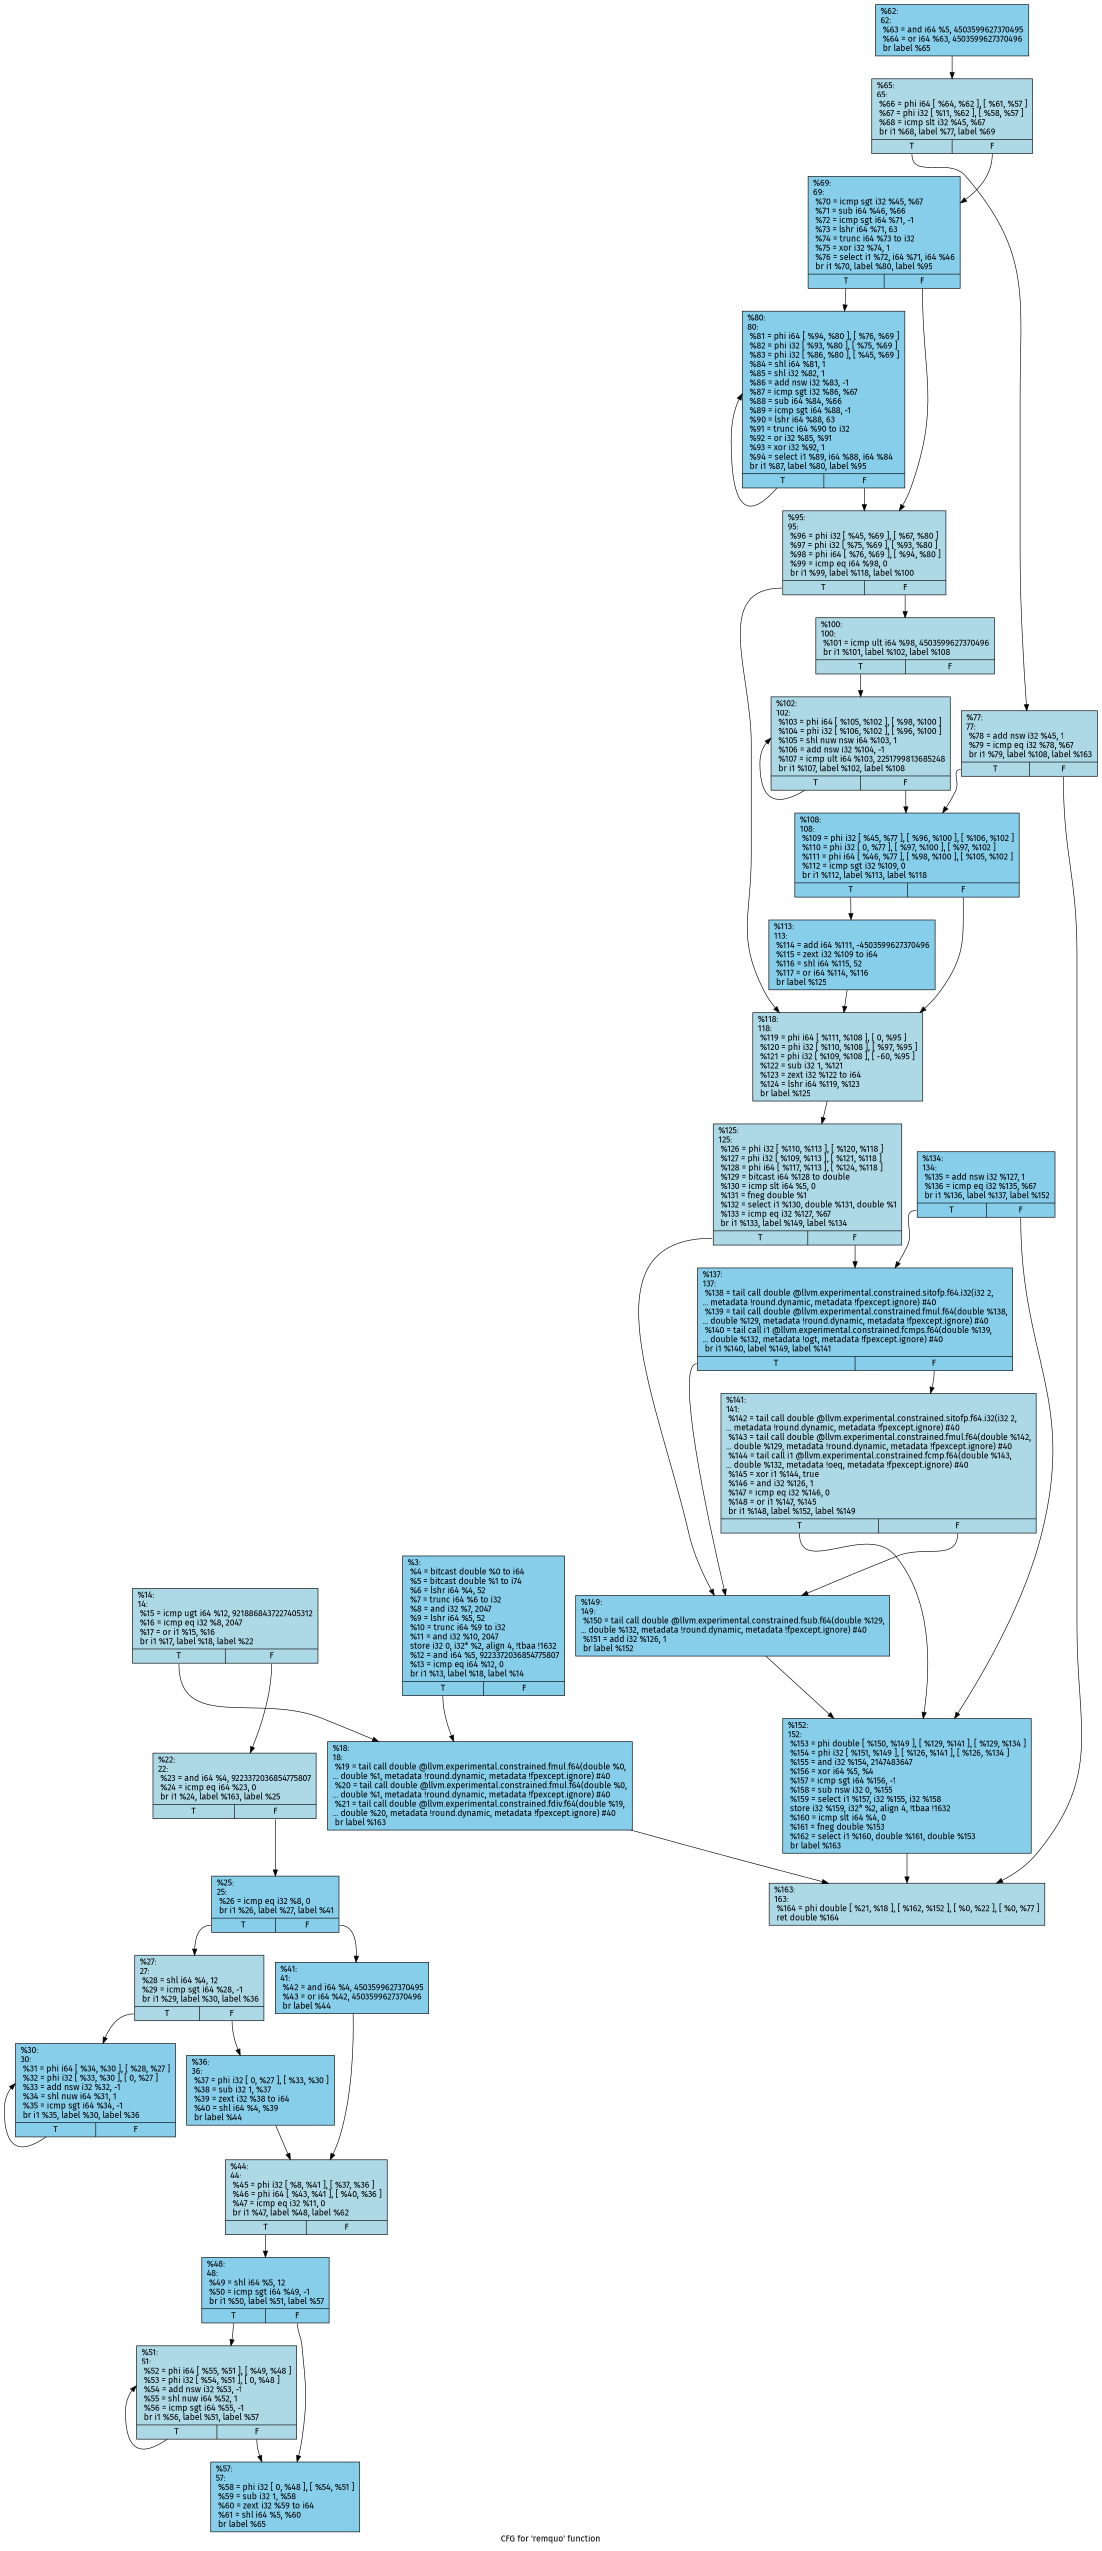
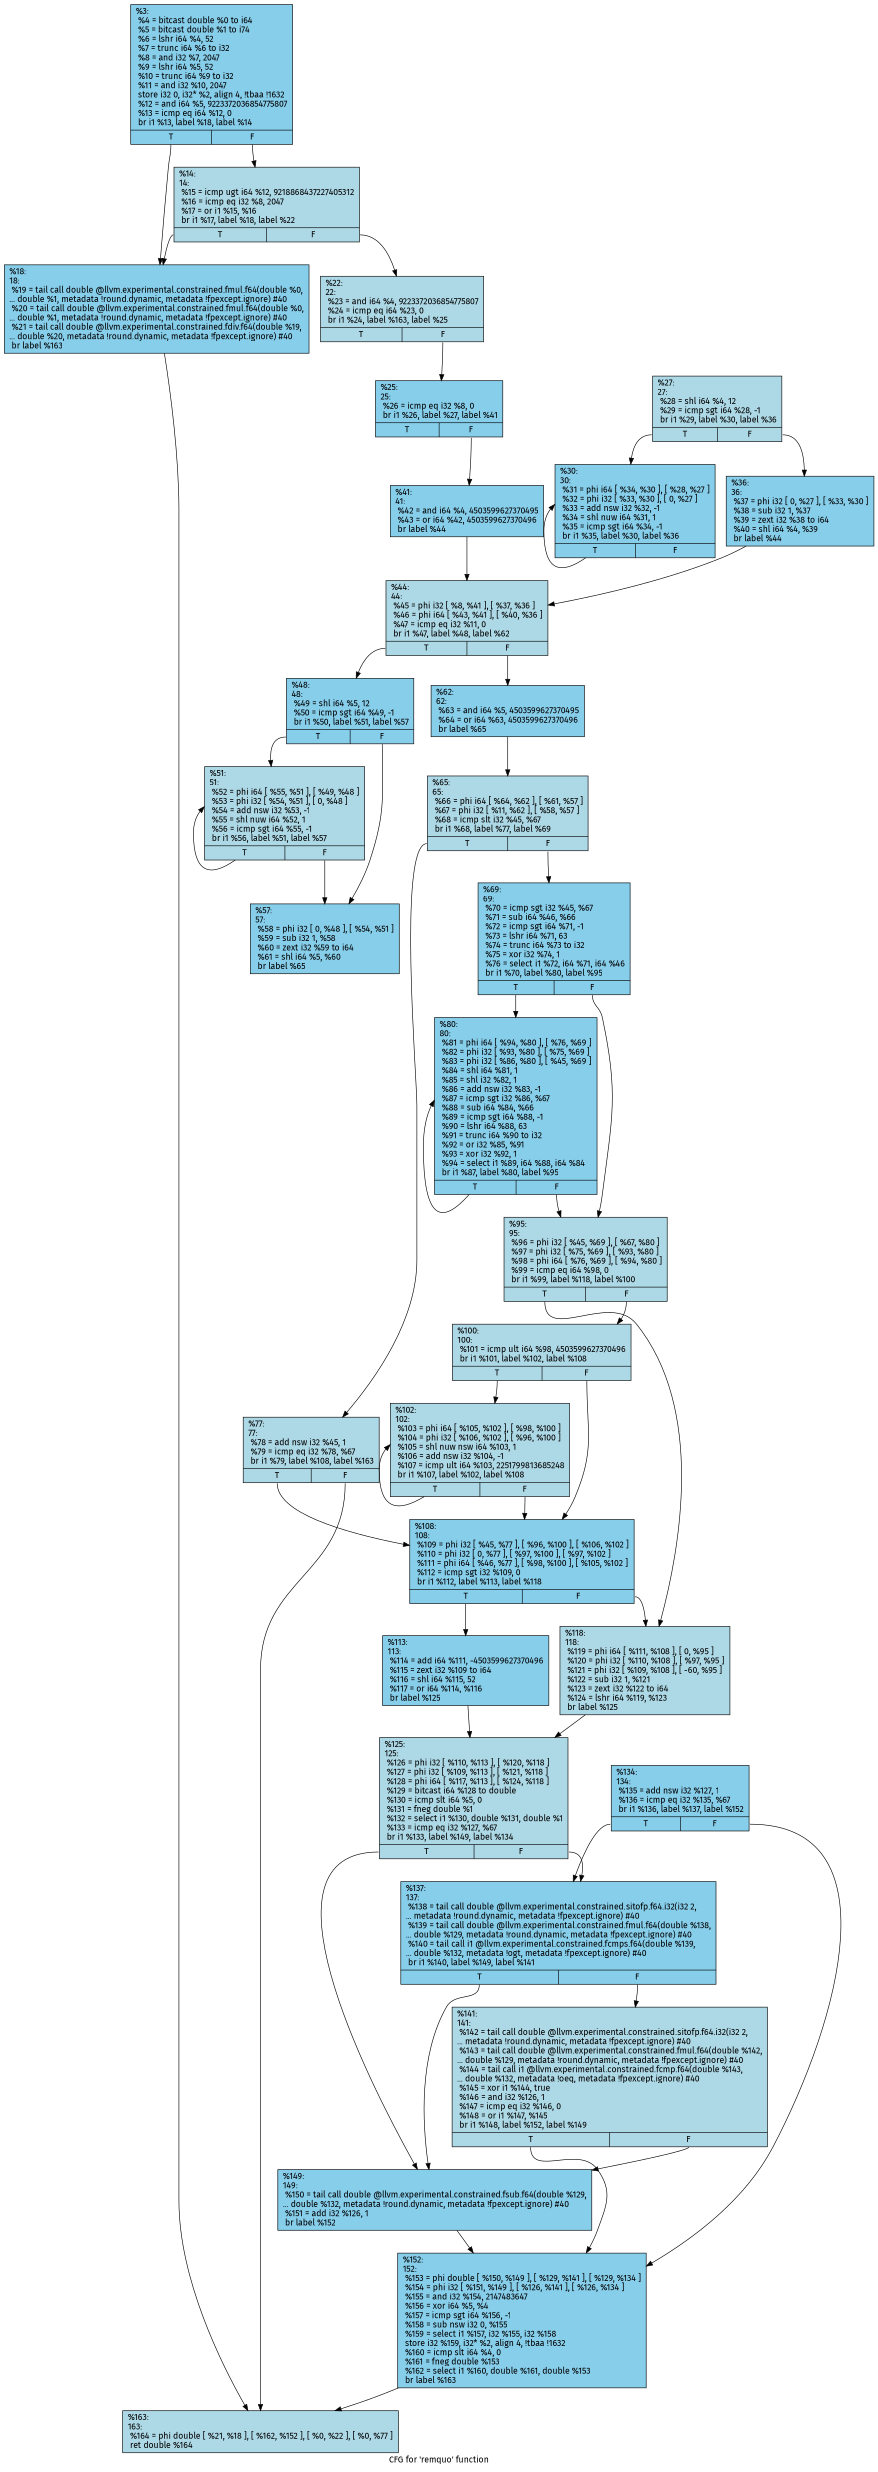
none -> (253, 153)
none -> (508, 667)
(846, 998) -> (469, 1718)
none -> (588, 1450)
(198, 1933) -> none
